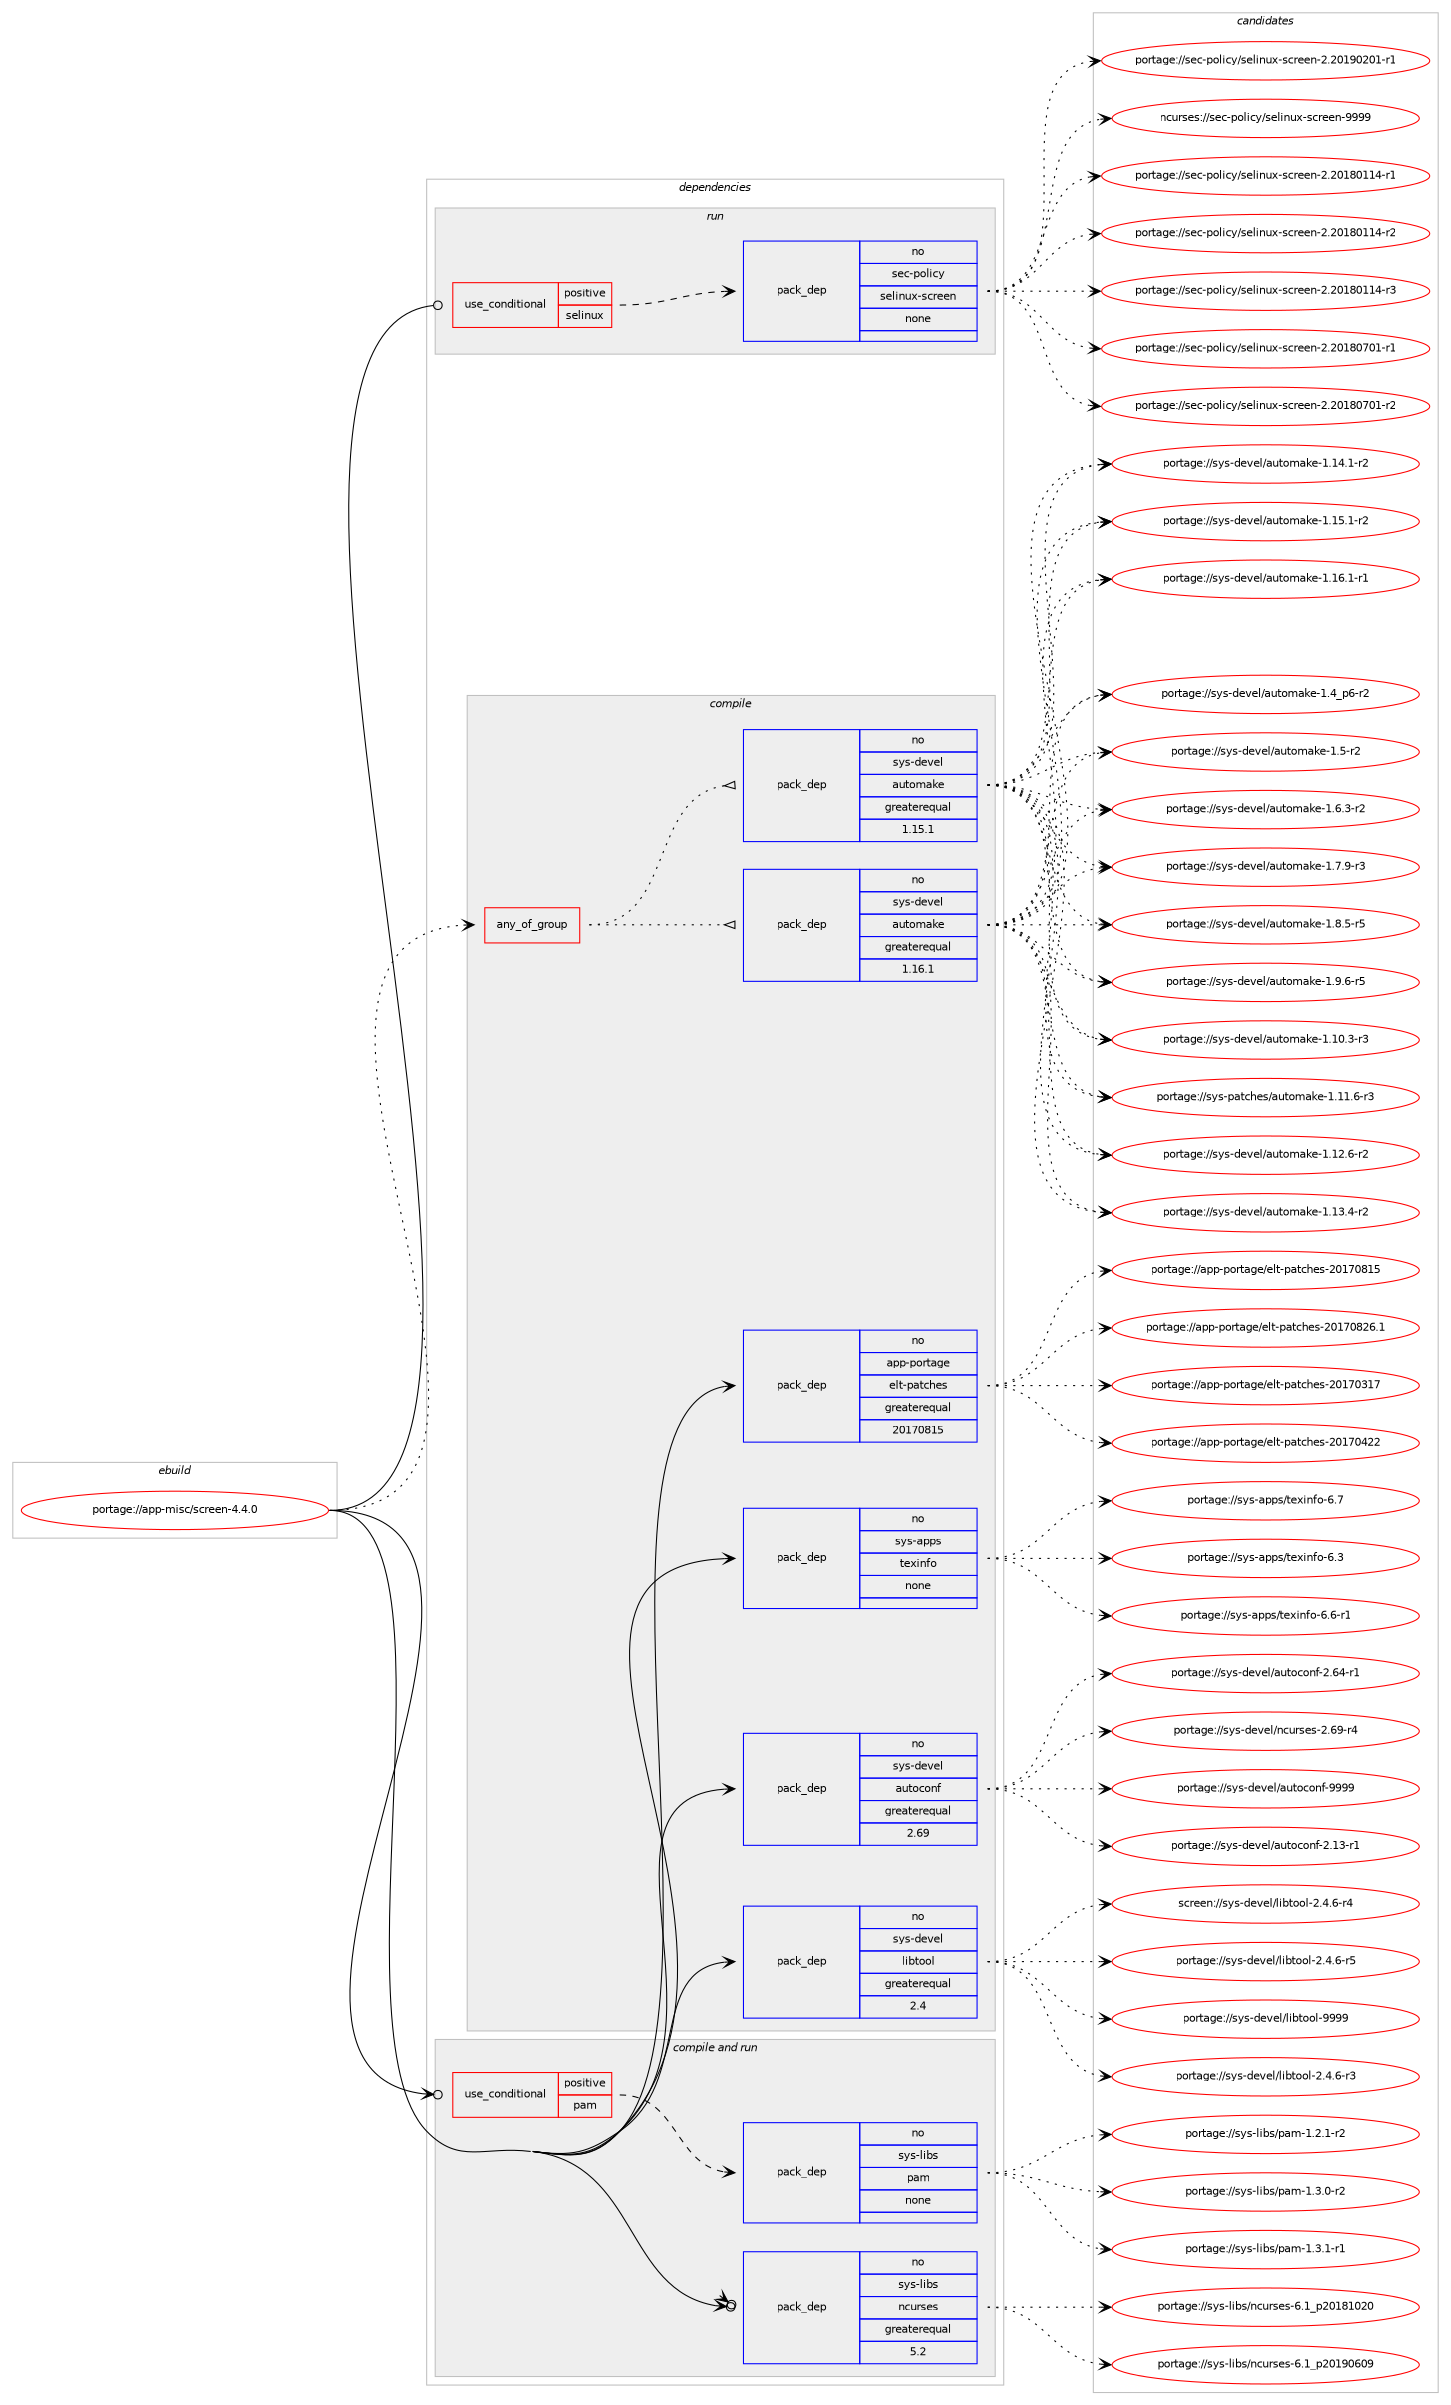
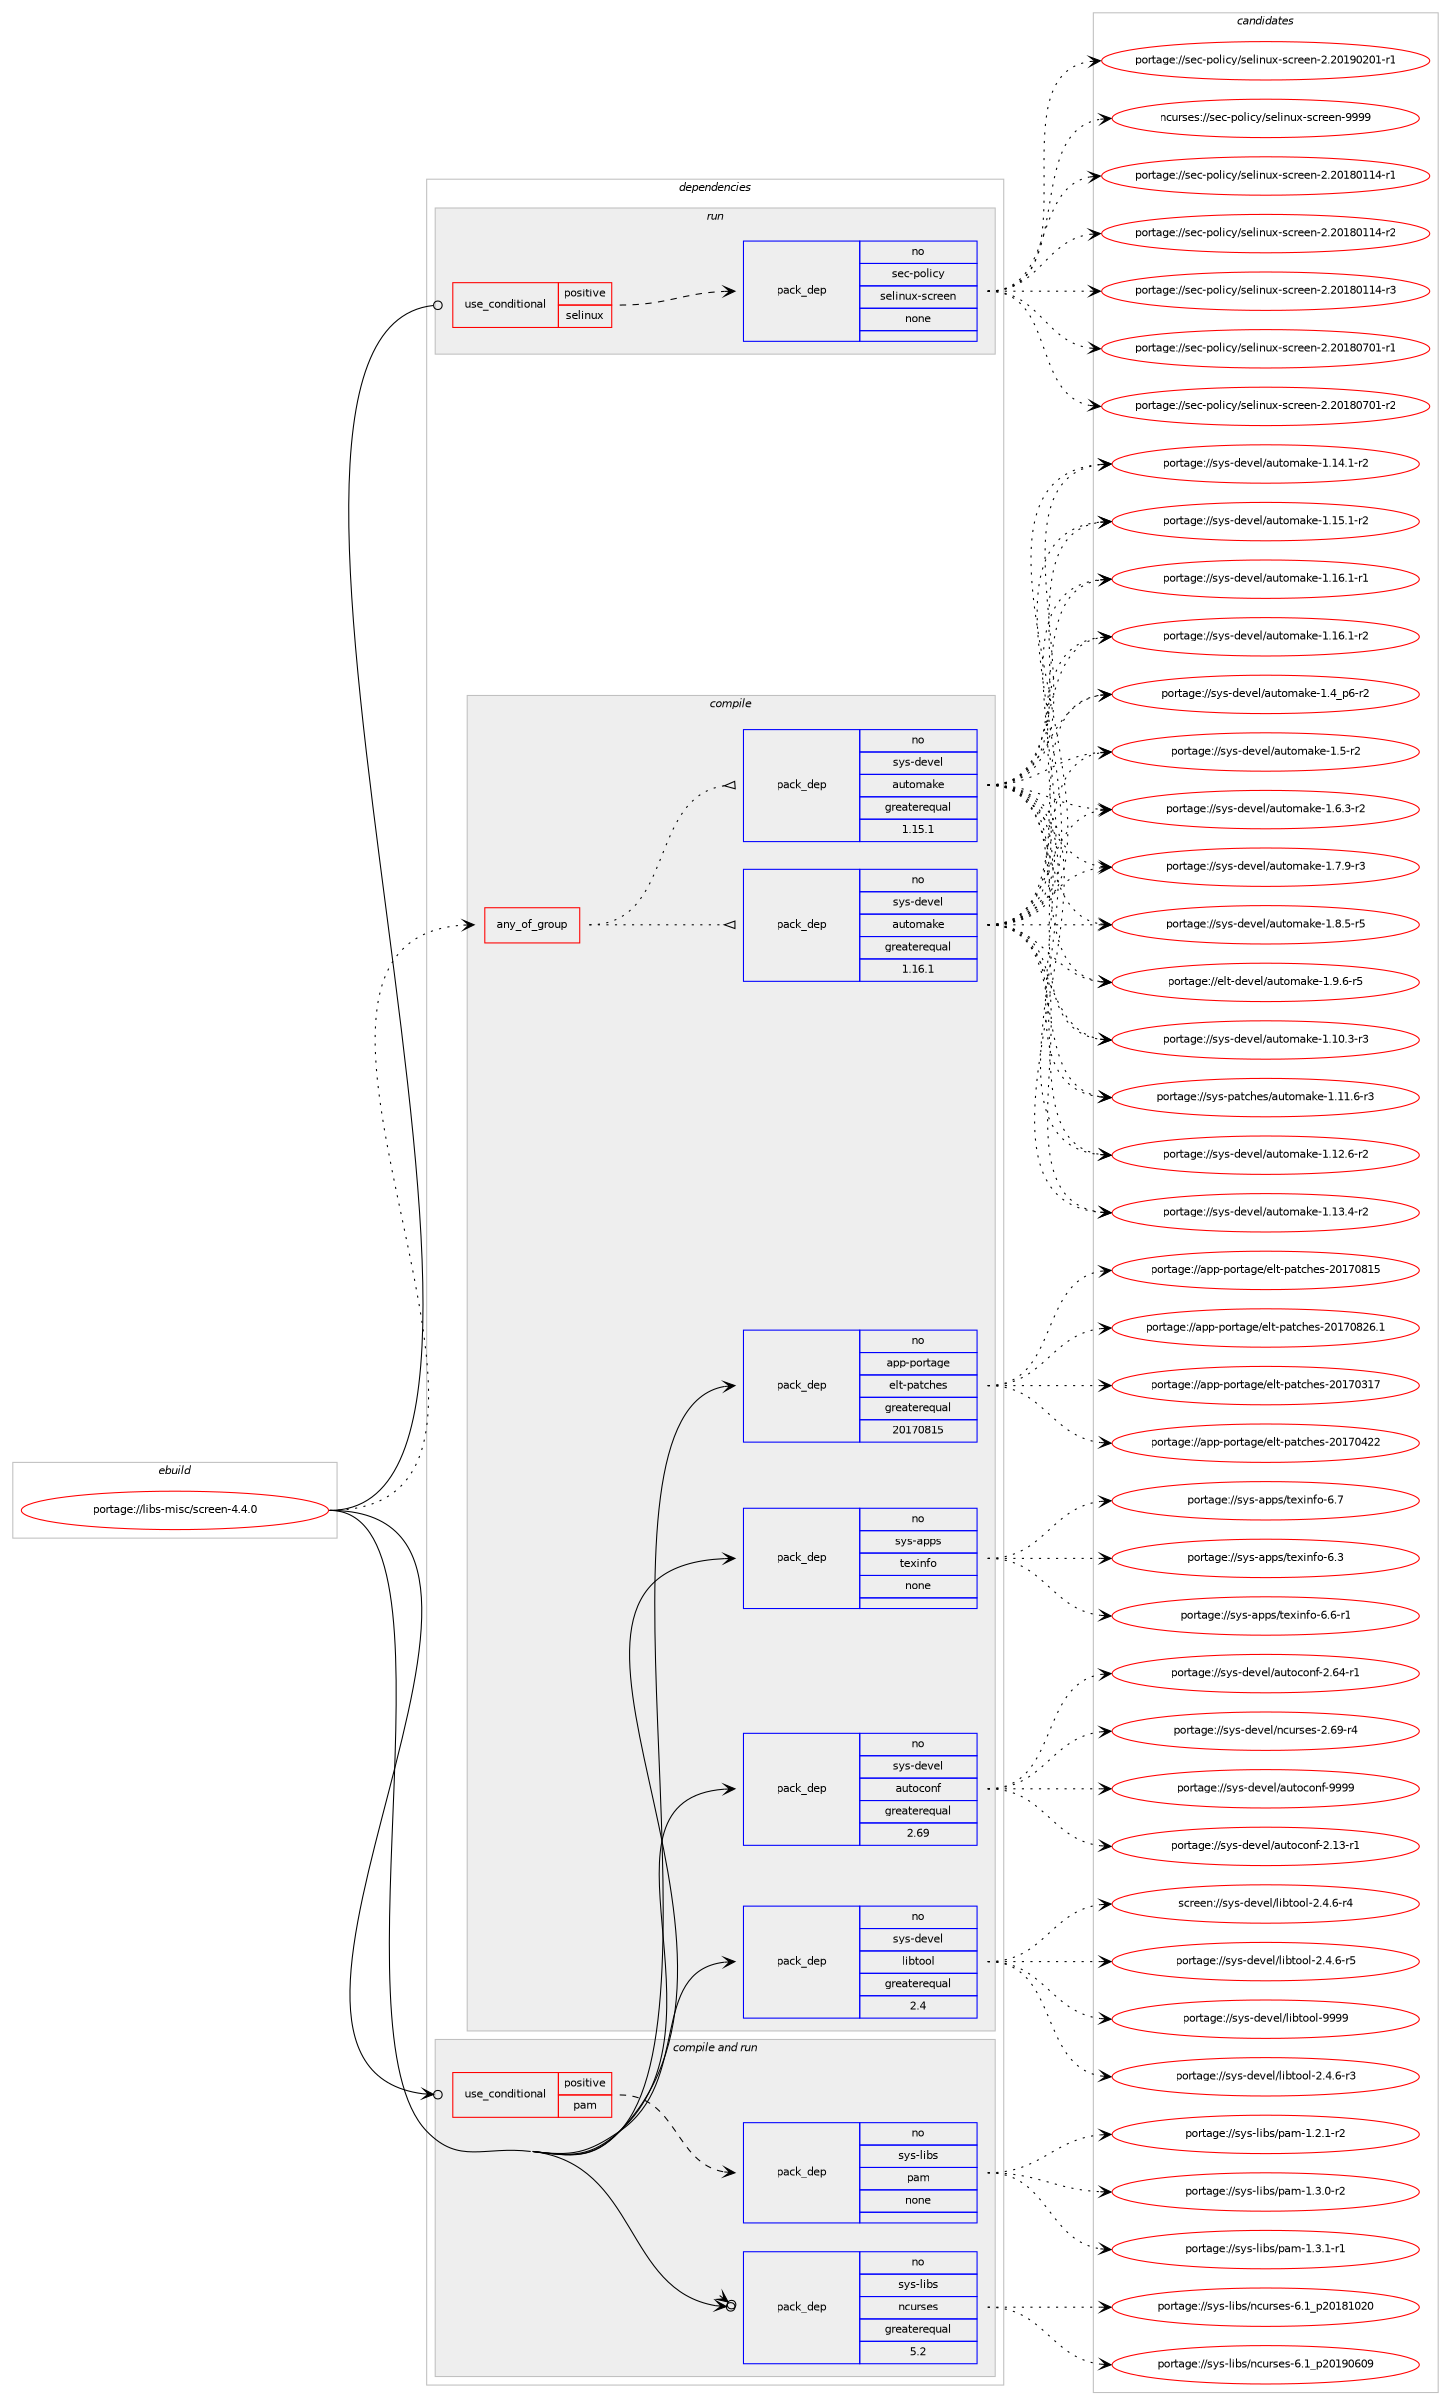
none -> (1266, 637)
(1266, 982) -> (1266, 982)
(175, 1510) -> (175, 1510)
